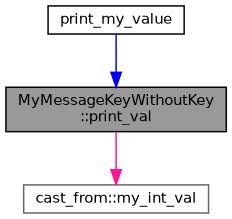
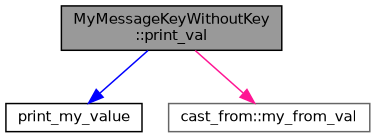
(116, 53) -> (124, 72)
(116, 199) -> (269, 118)
